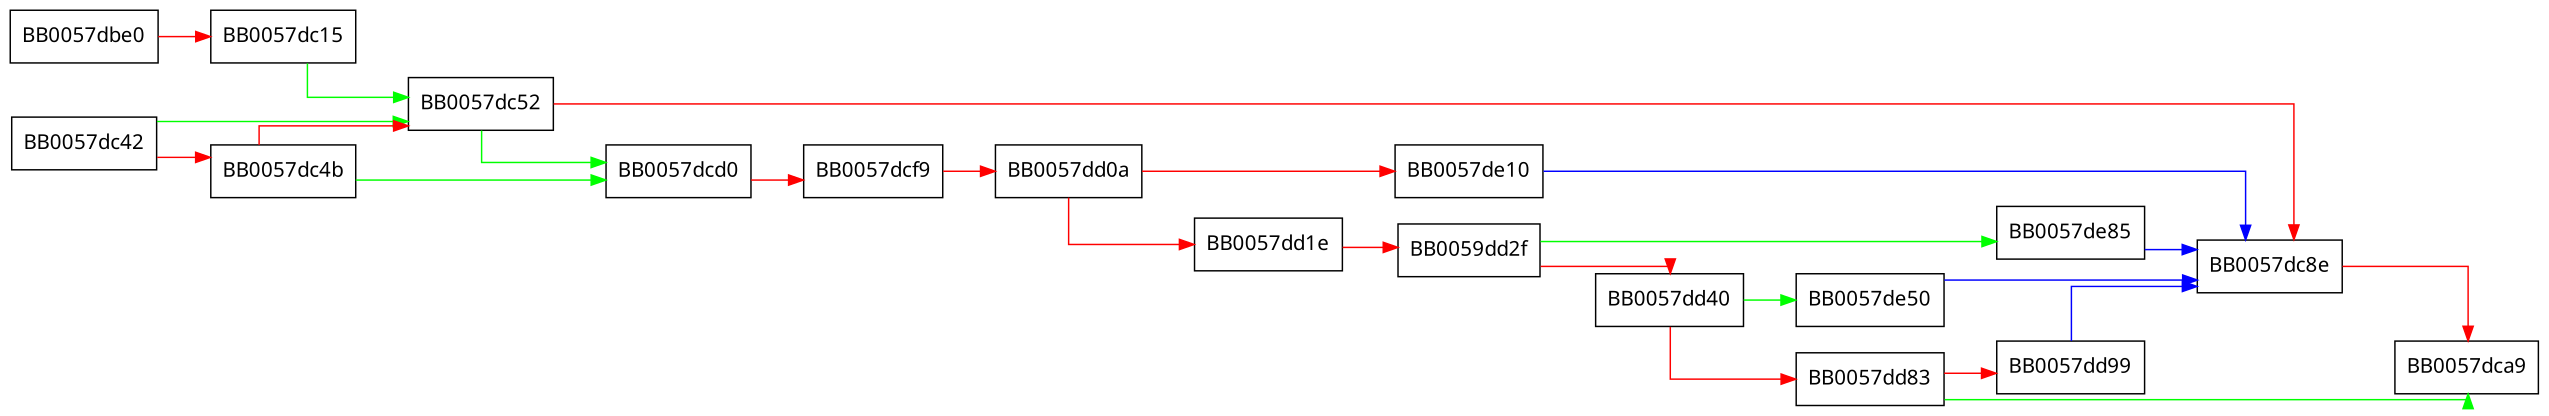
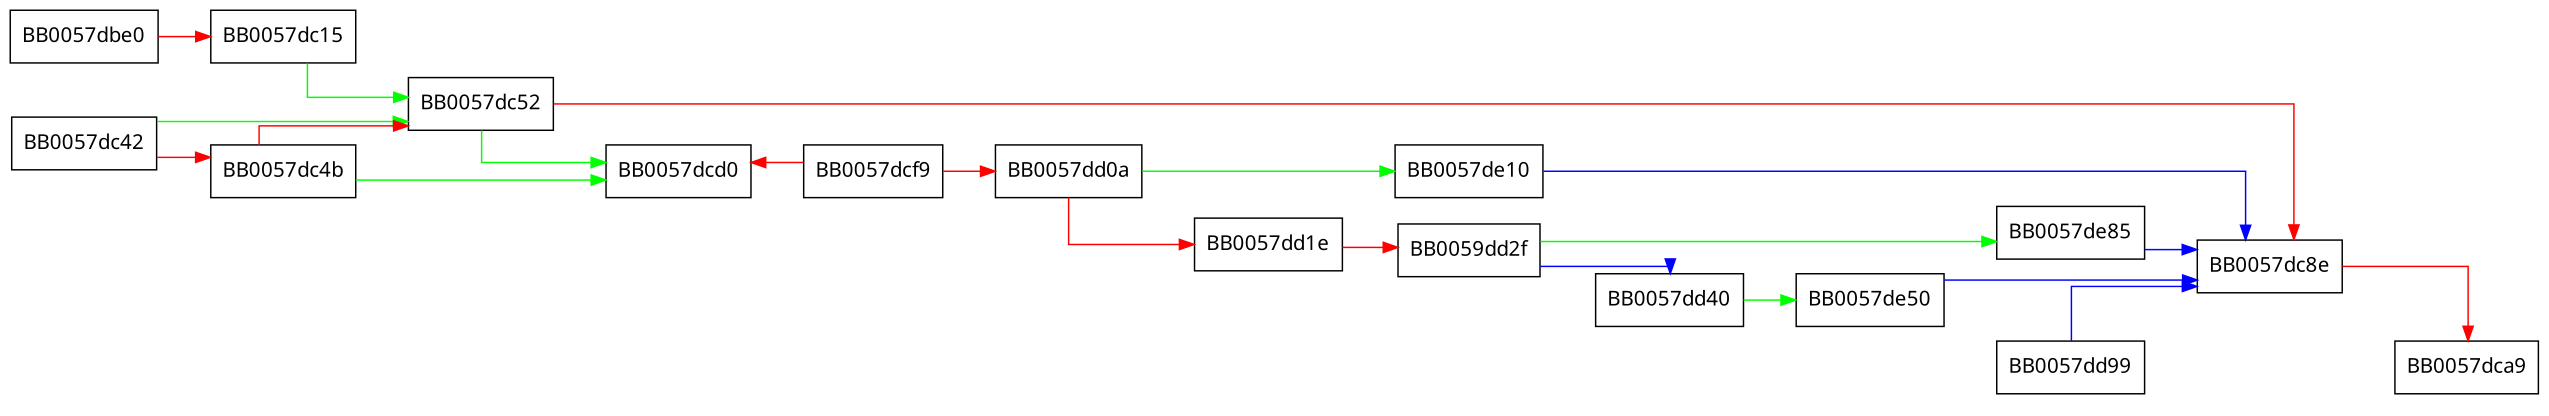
(1261, 171) -> (1261, 171)
(770, 180) -> (785, 162)
(1606, 266) -> (1606, 266)
(1870, 379) -> none
